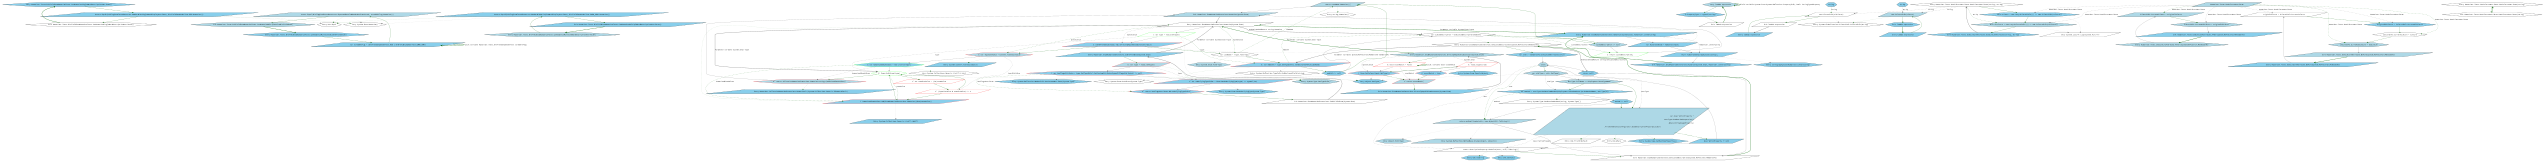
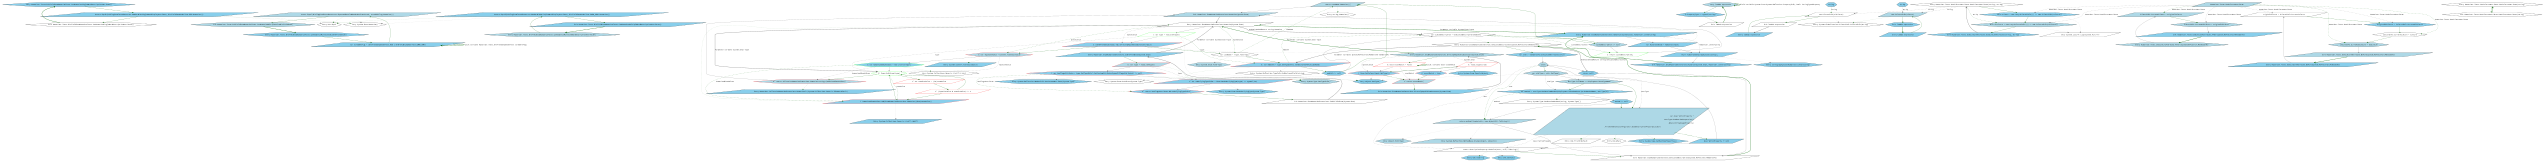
(993, 76) -> (955, 71)
